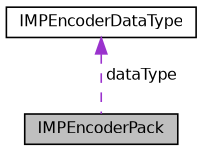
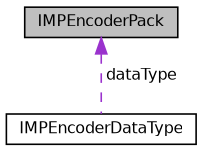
(101, 84) -> (101, 84)
